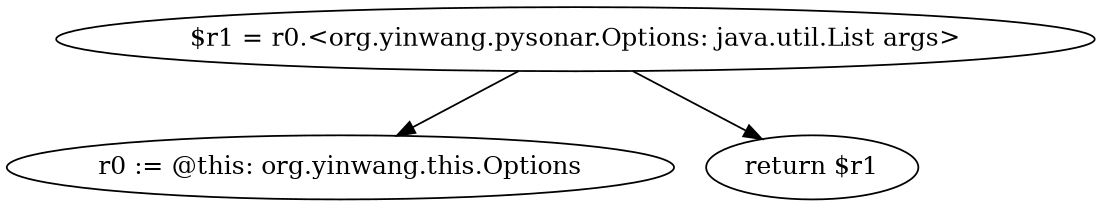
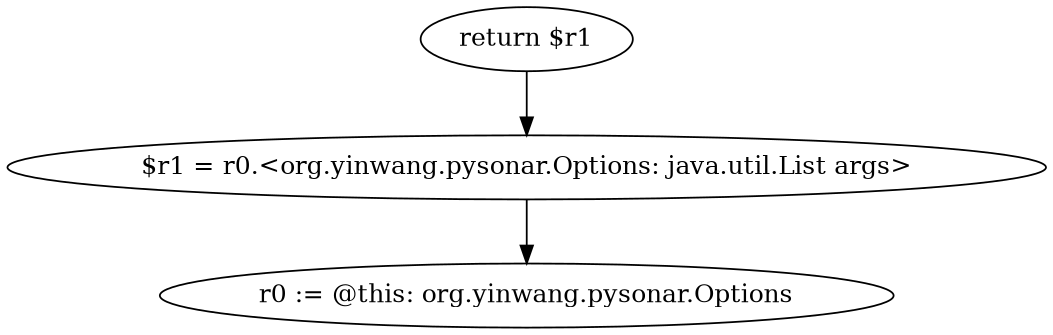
(689, 101) -> (527, 95)
(340, 167) -> (527, 296)
